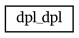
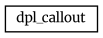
(39, 19) -> (51, 19)
